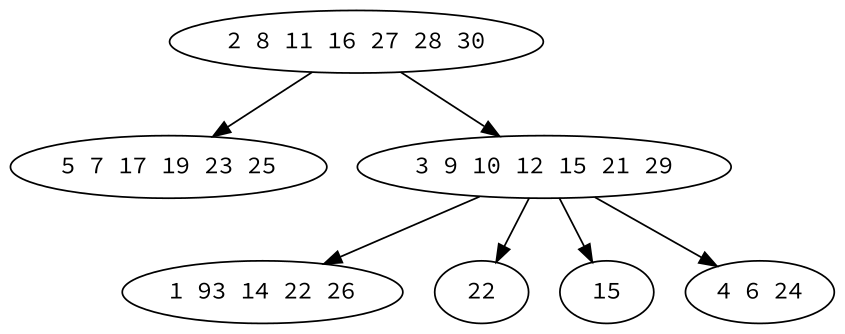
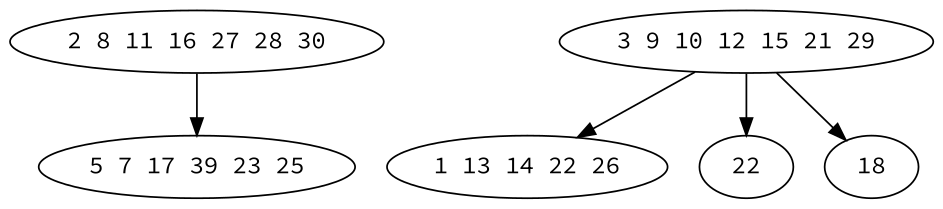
(443, 99) -> none
(169, 167) -> (197, 167)
(263, 292) -> (527, 167)
(607, 292) -> (872, 167)
(760, 292) -> none
